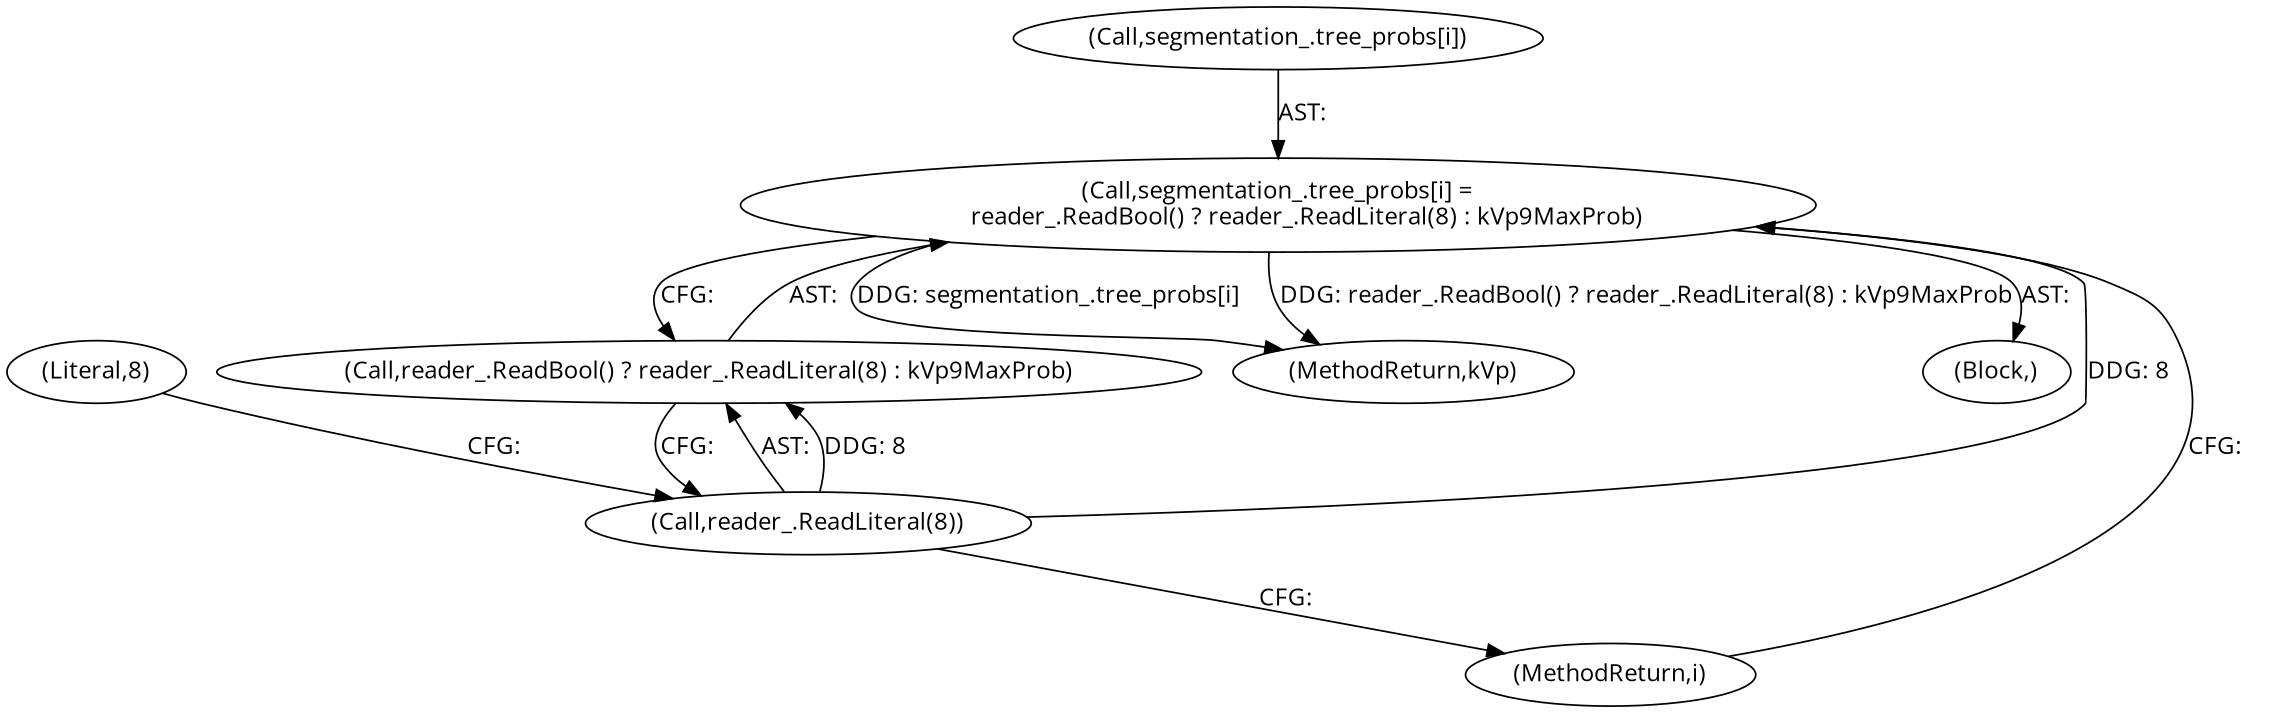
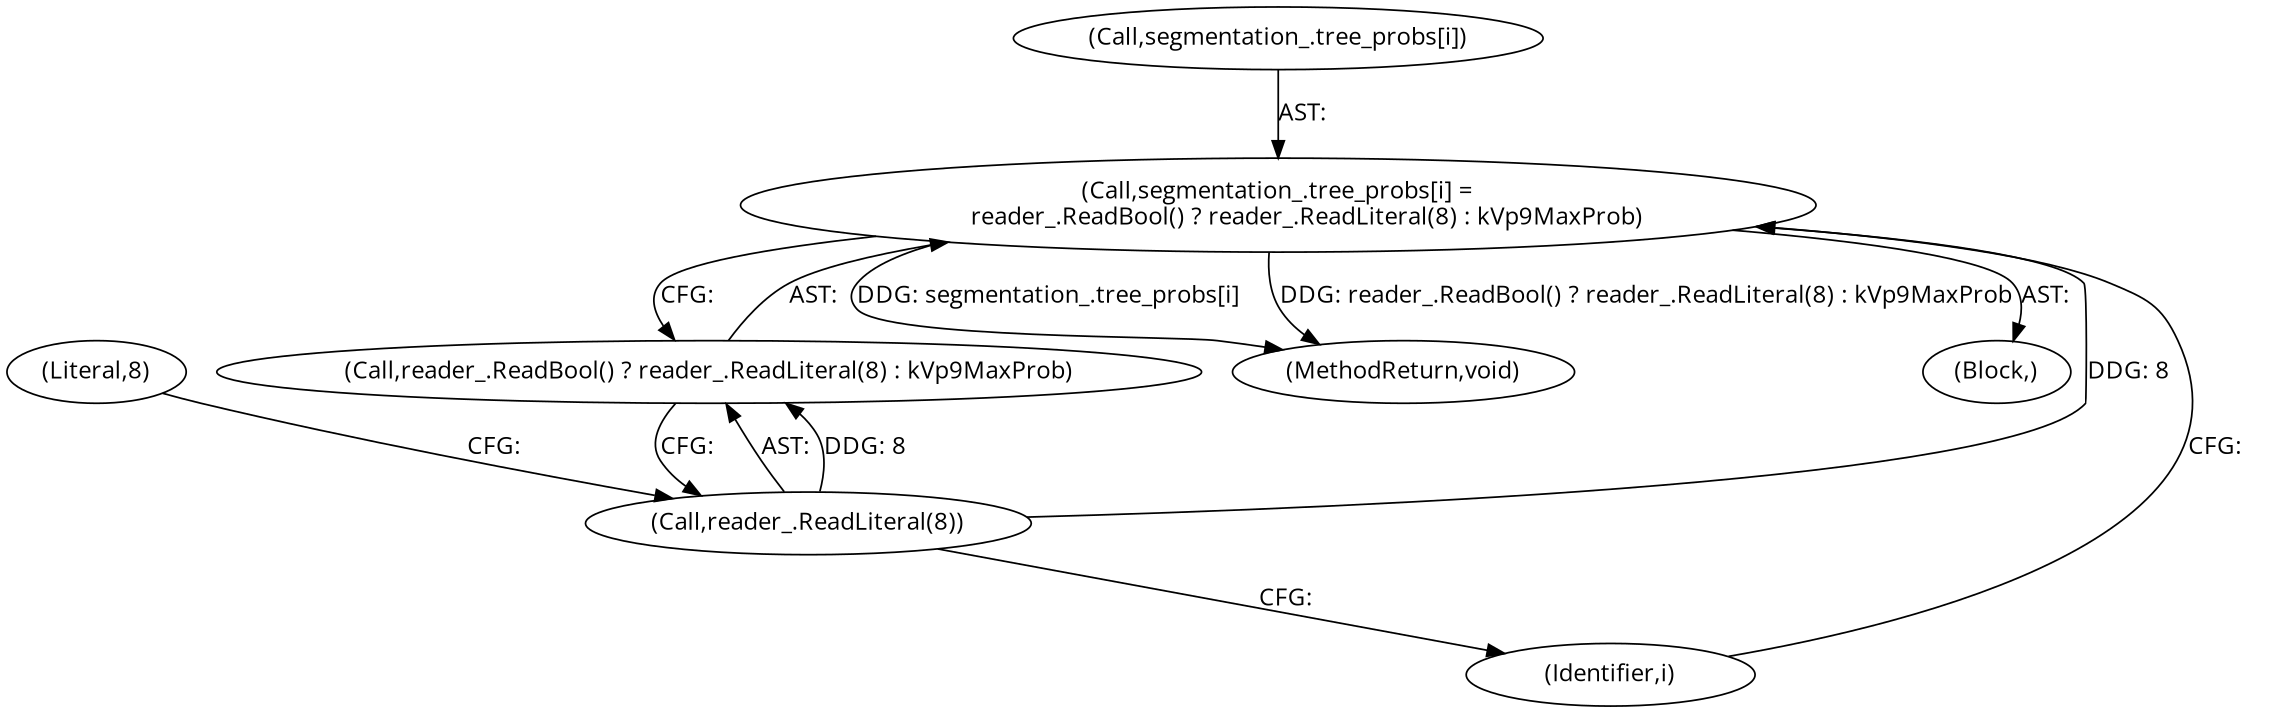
(1404, 372) -> (1404, 372)
(1611, 675) -> (1611, 675)
